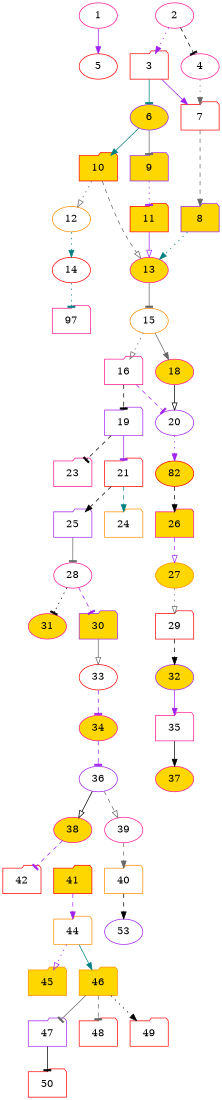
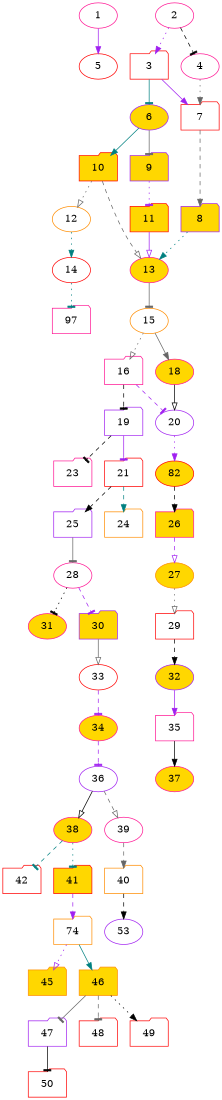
(50, 853) -> (50, 853)
none -> (73, 854)
(73, 932) -> (73, 932)
